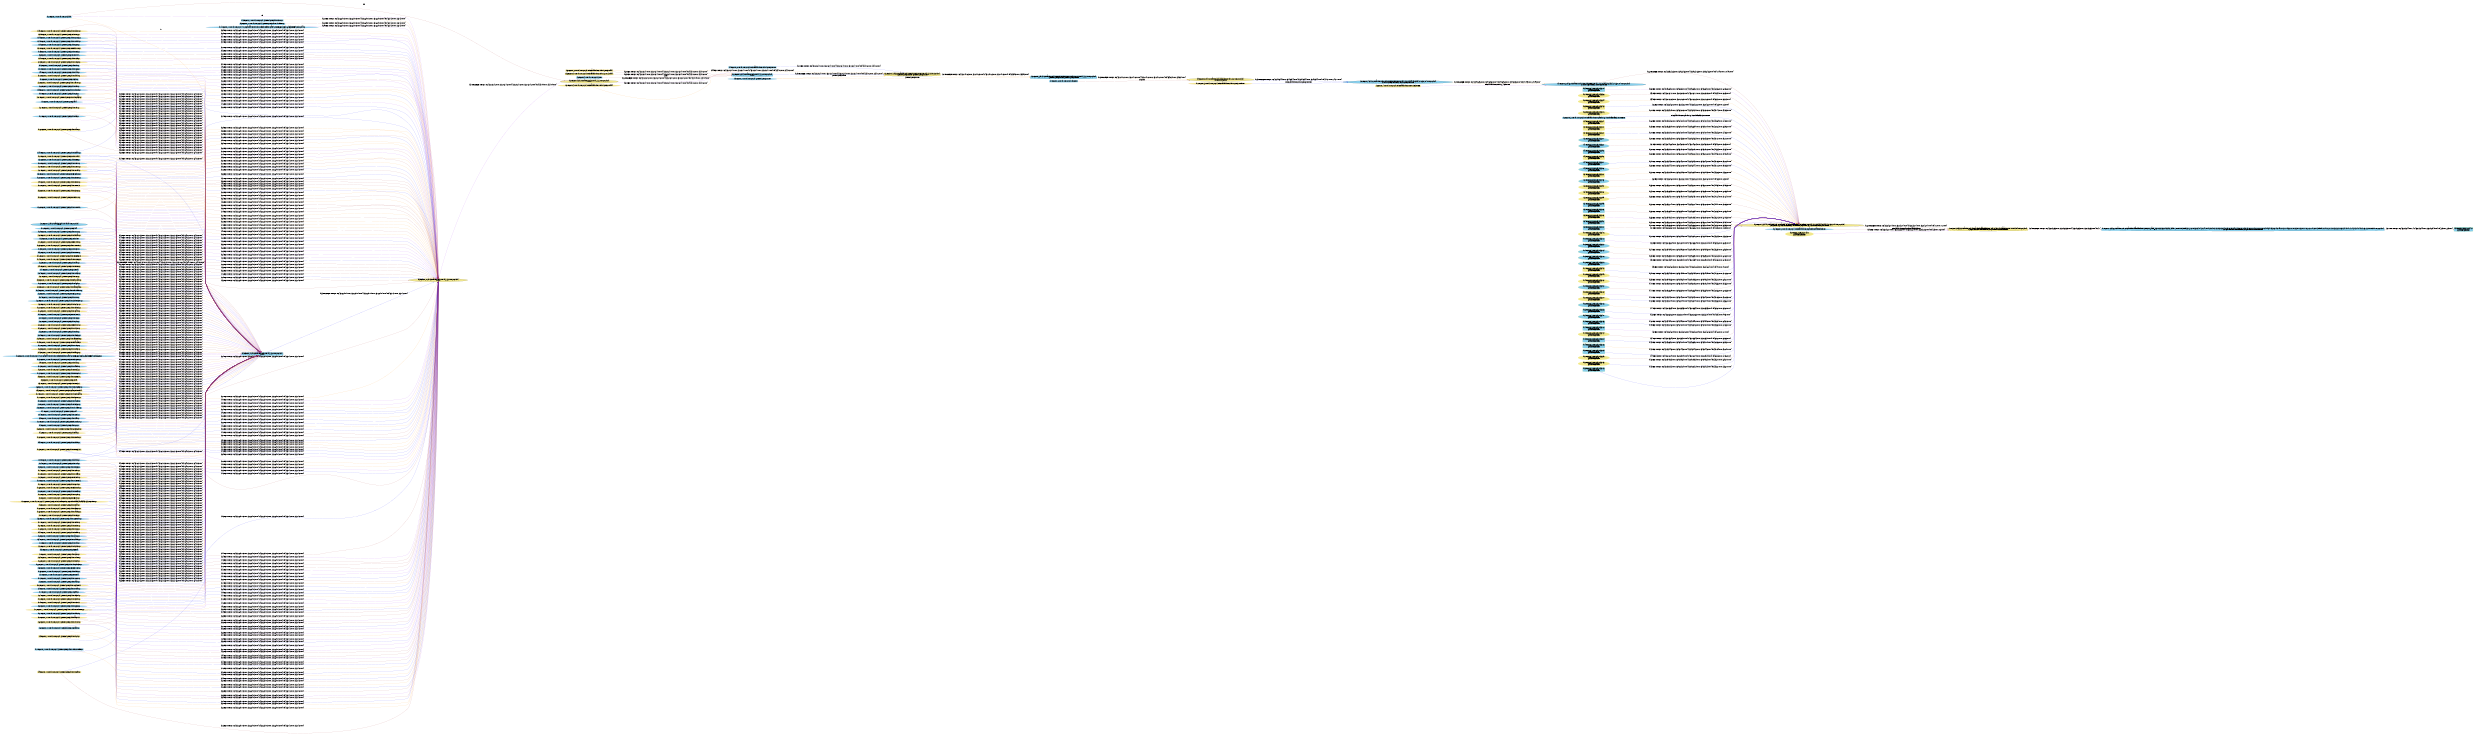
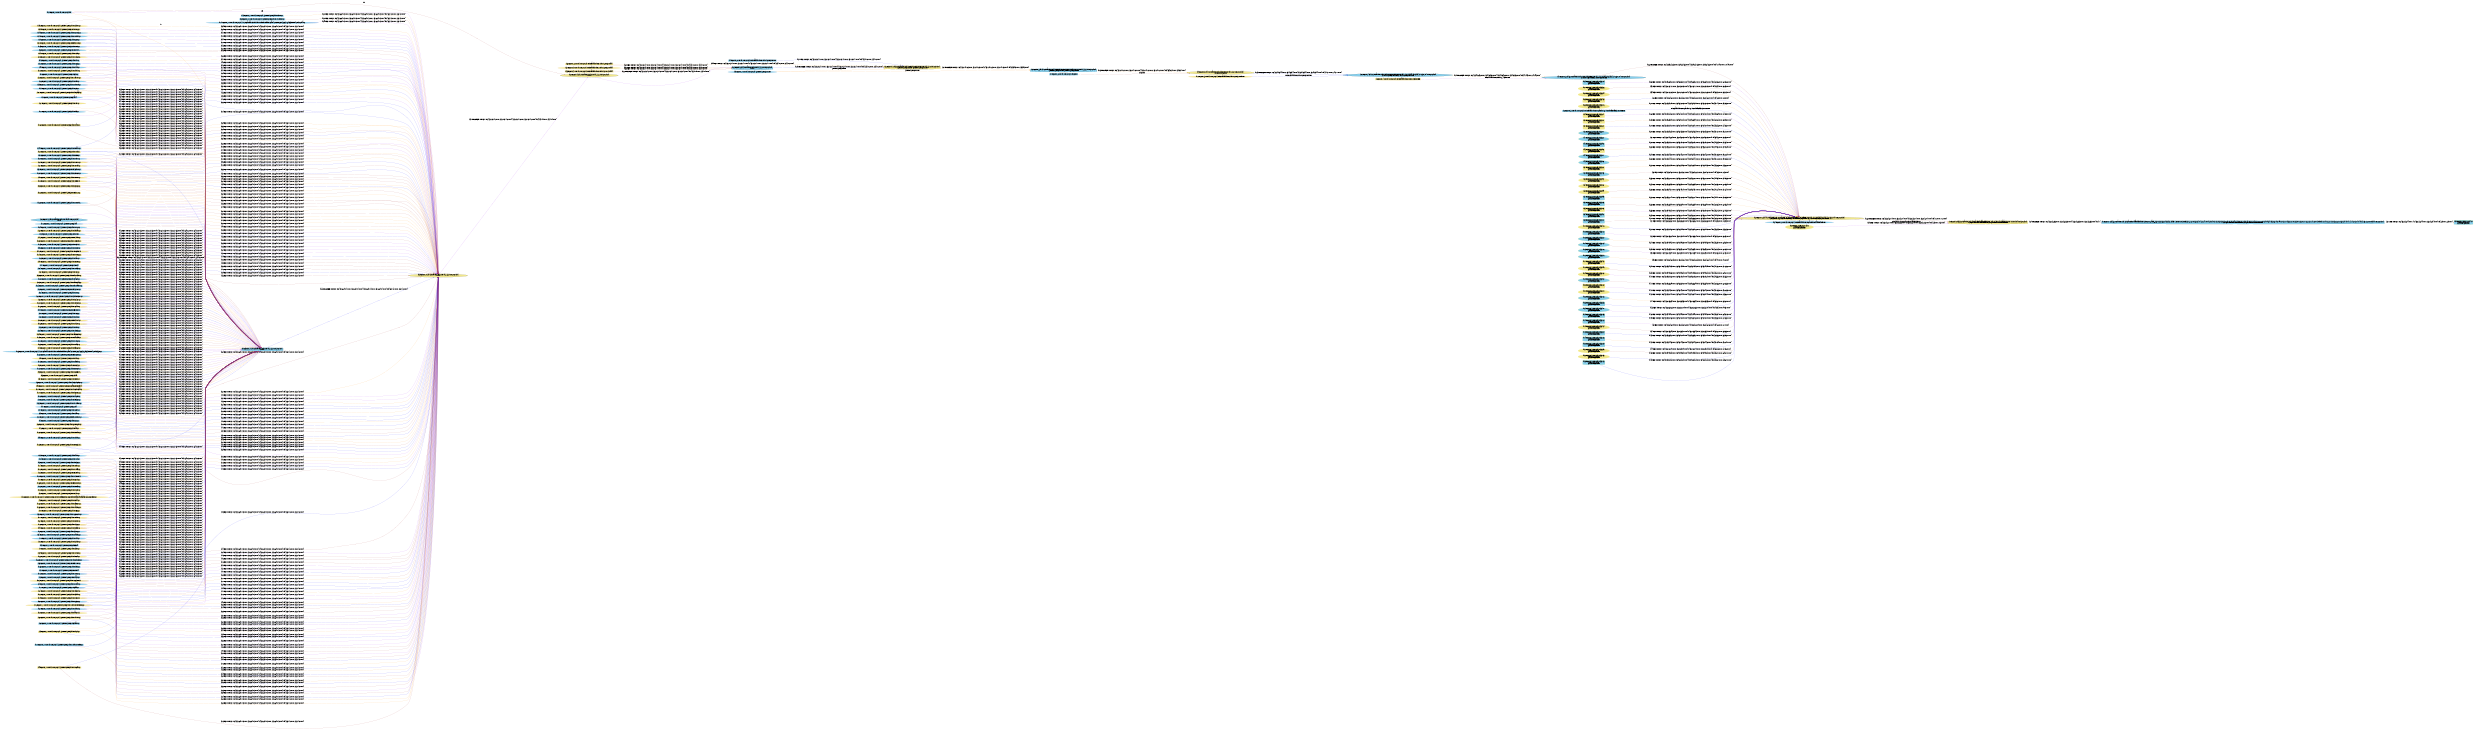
(589, 78) -> none
